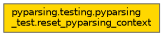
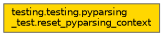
(82, 18) -> (82, 18)
